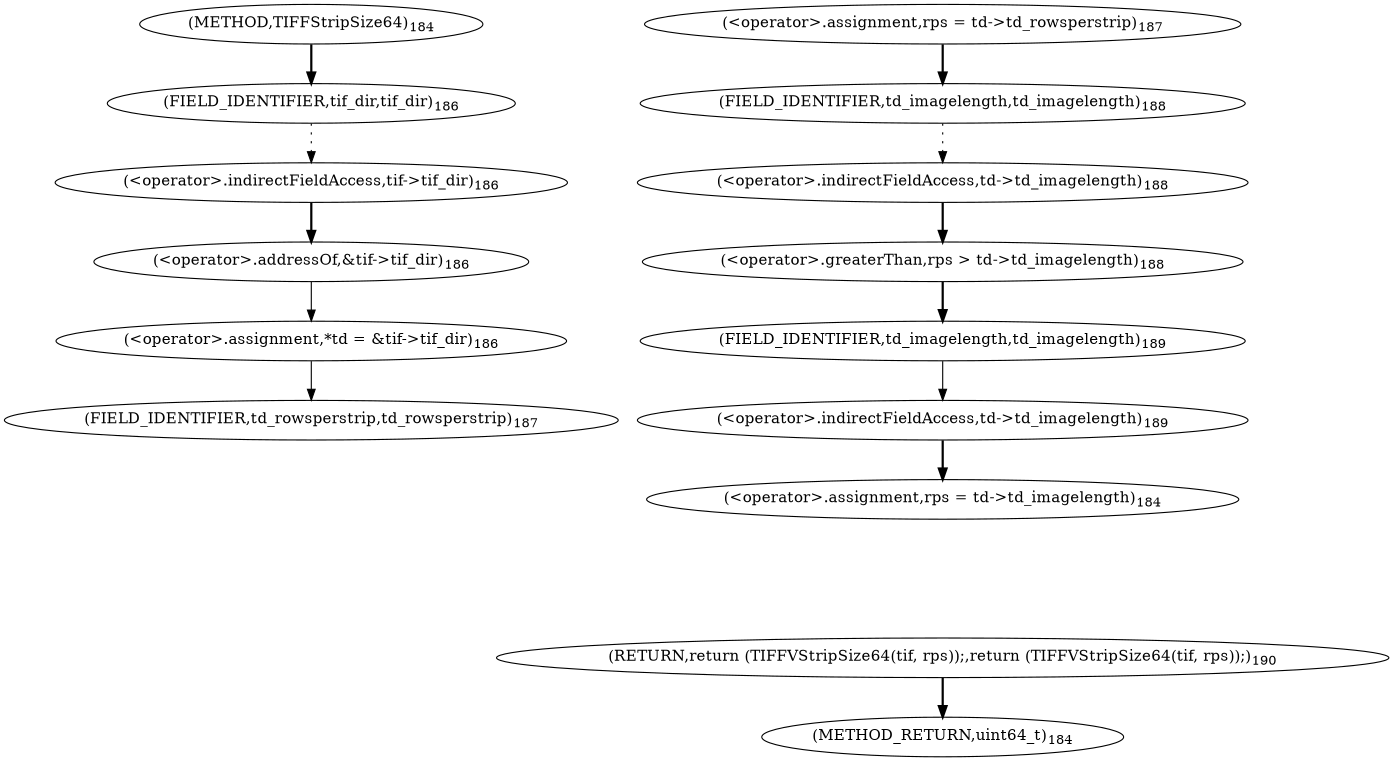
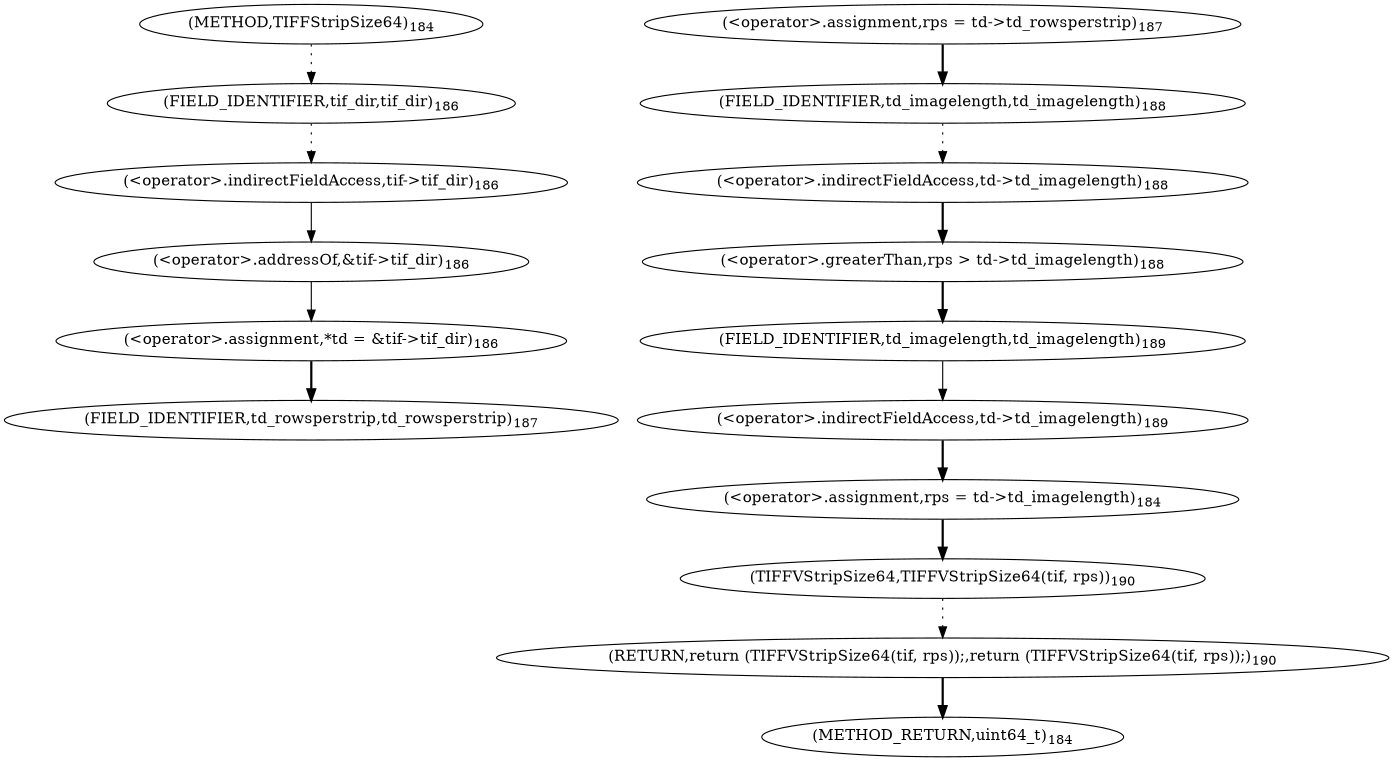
(311, 58) -> (311, 58)
(311, 217) -> (311, 217)
(311, 375) -> (311, 375)
none -> (943, 579)
